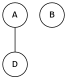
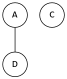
(52, 15) -> none
none -> (52, 15)
